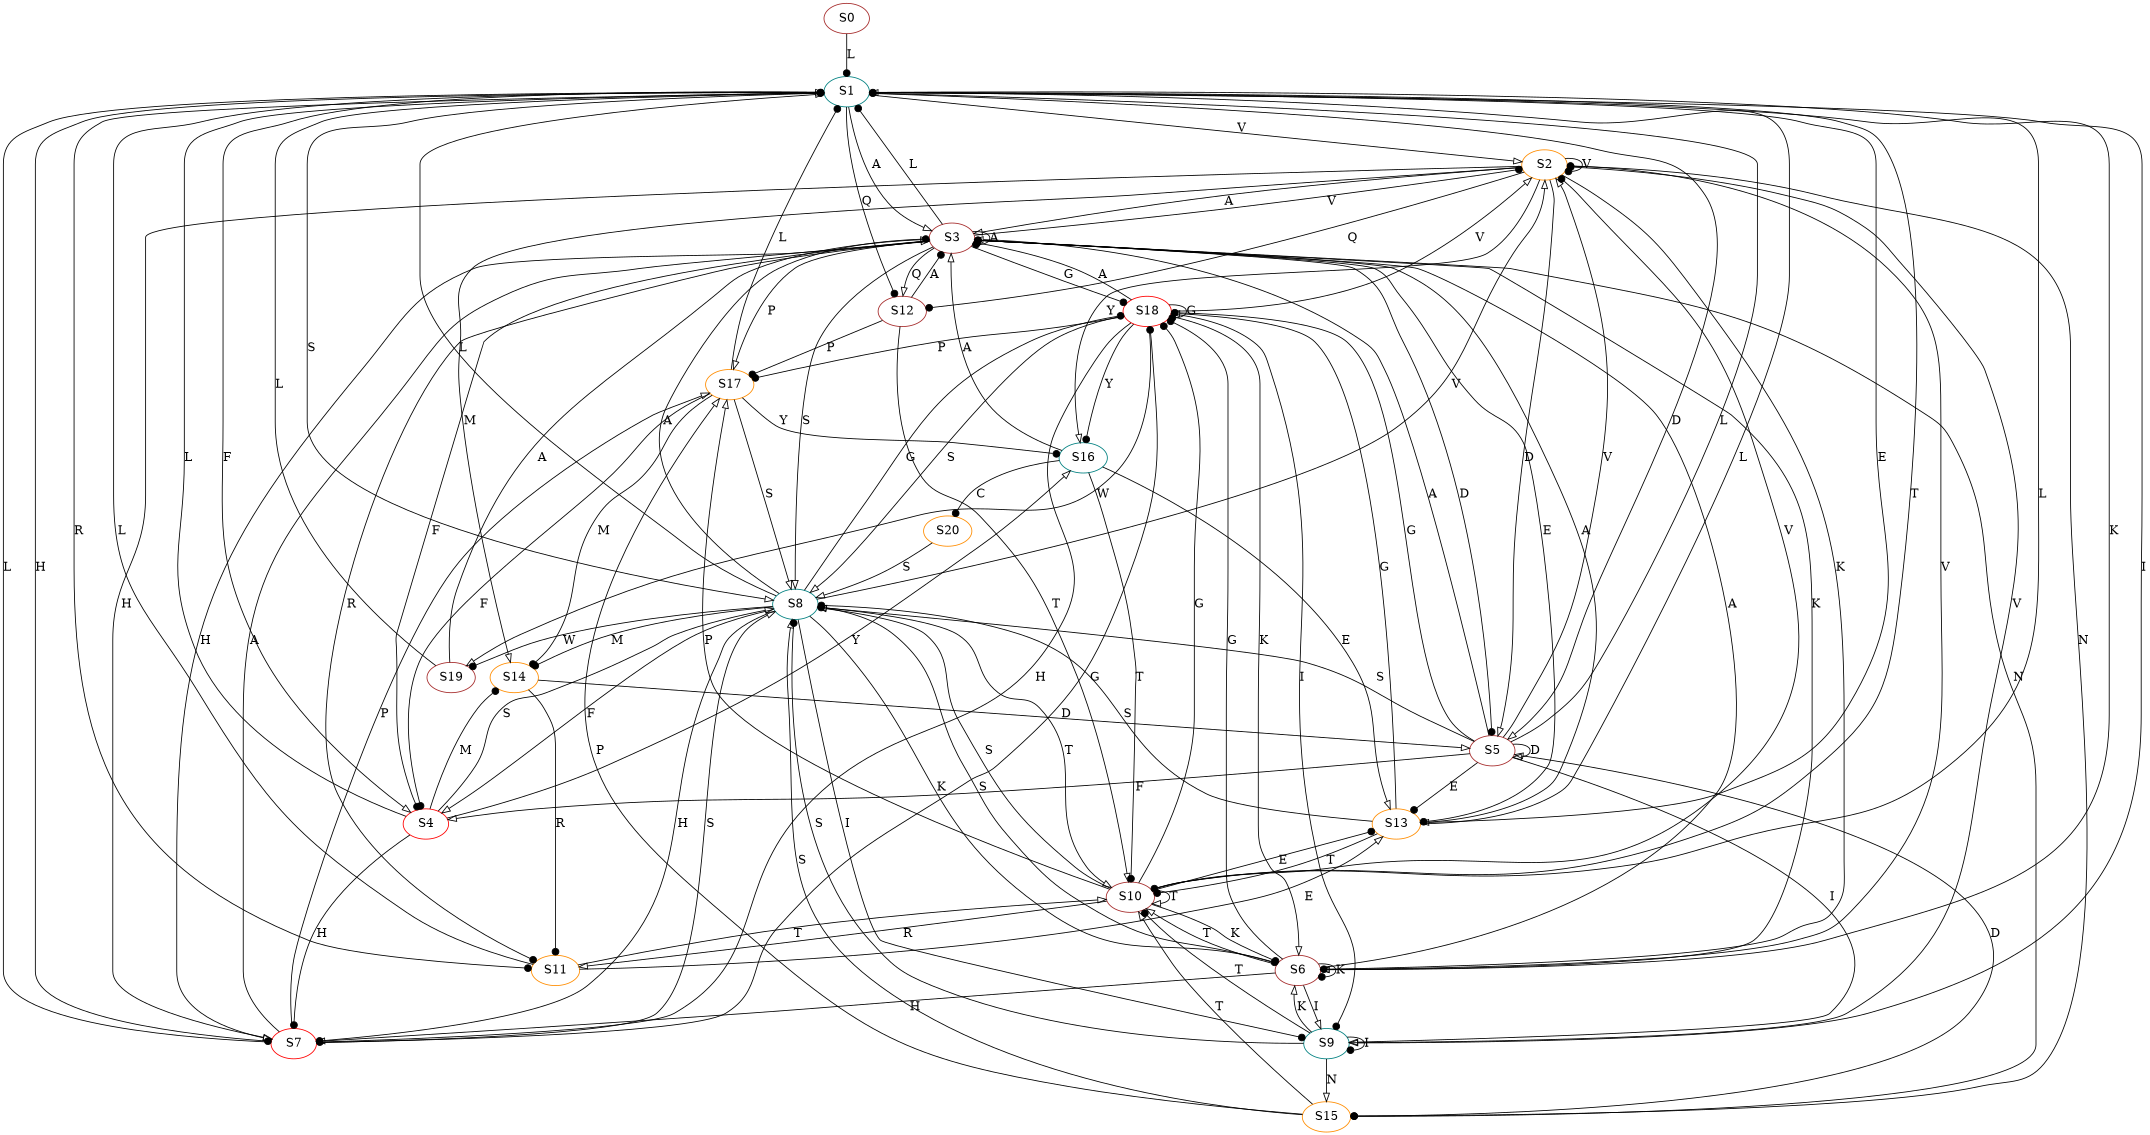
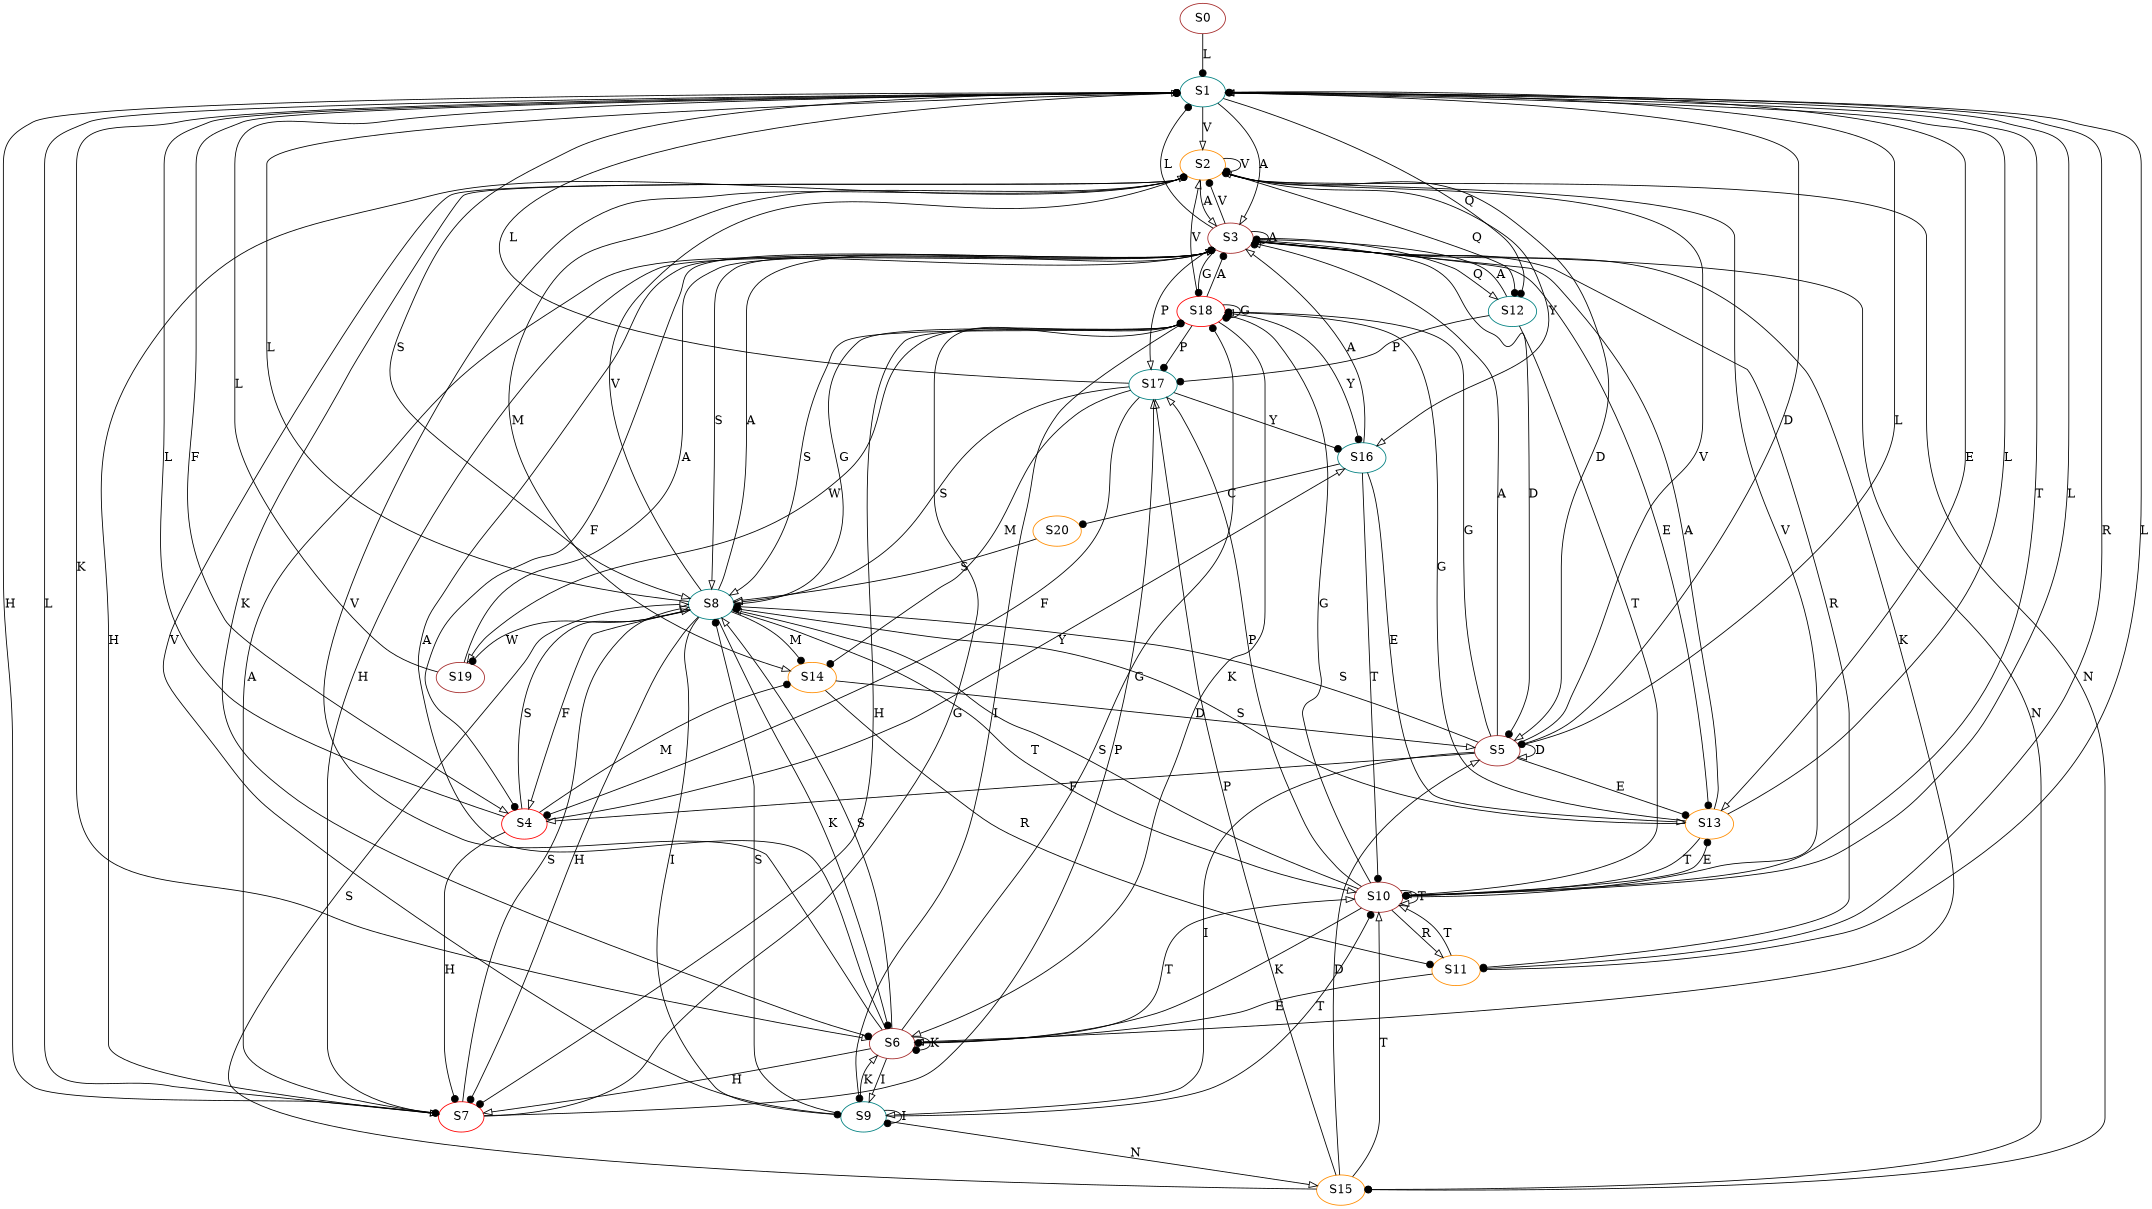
(1587, 148) -> (1799, 212)
(2142, 270) -> none
(902, 311) -> (1512, 311)
(730, 385) -> (1153, 385)
(986, 943) -> (1180, 1023)
